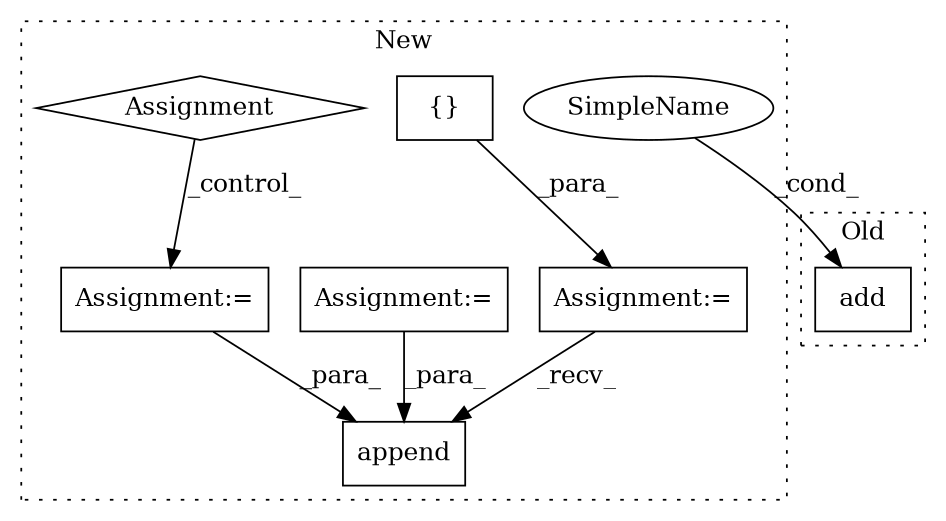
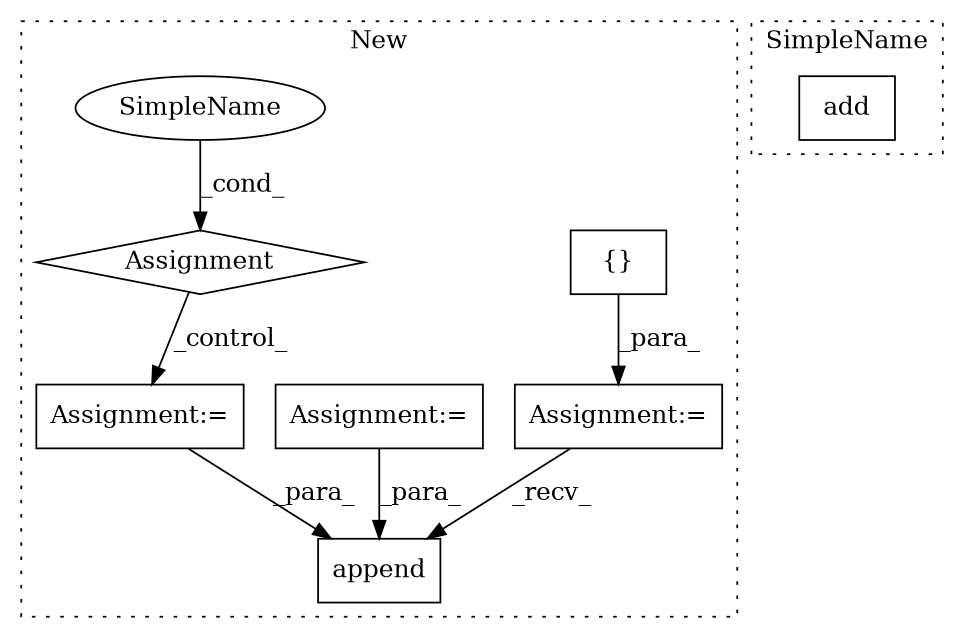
(767, 190) -> (200, 176)
(863, 233) -> (847, 42)
